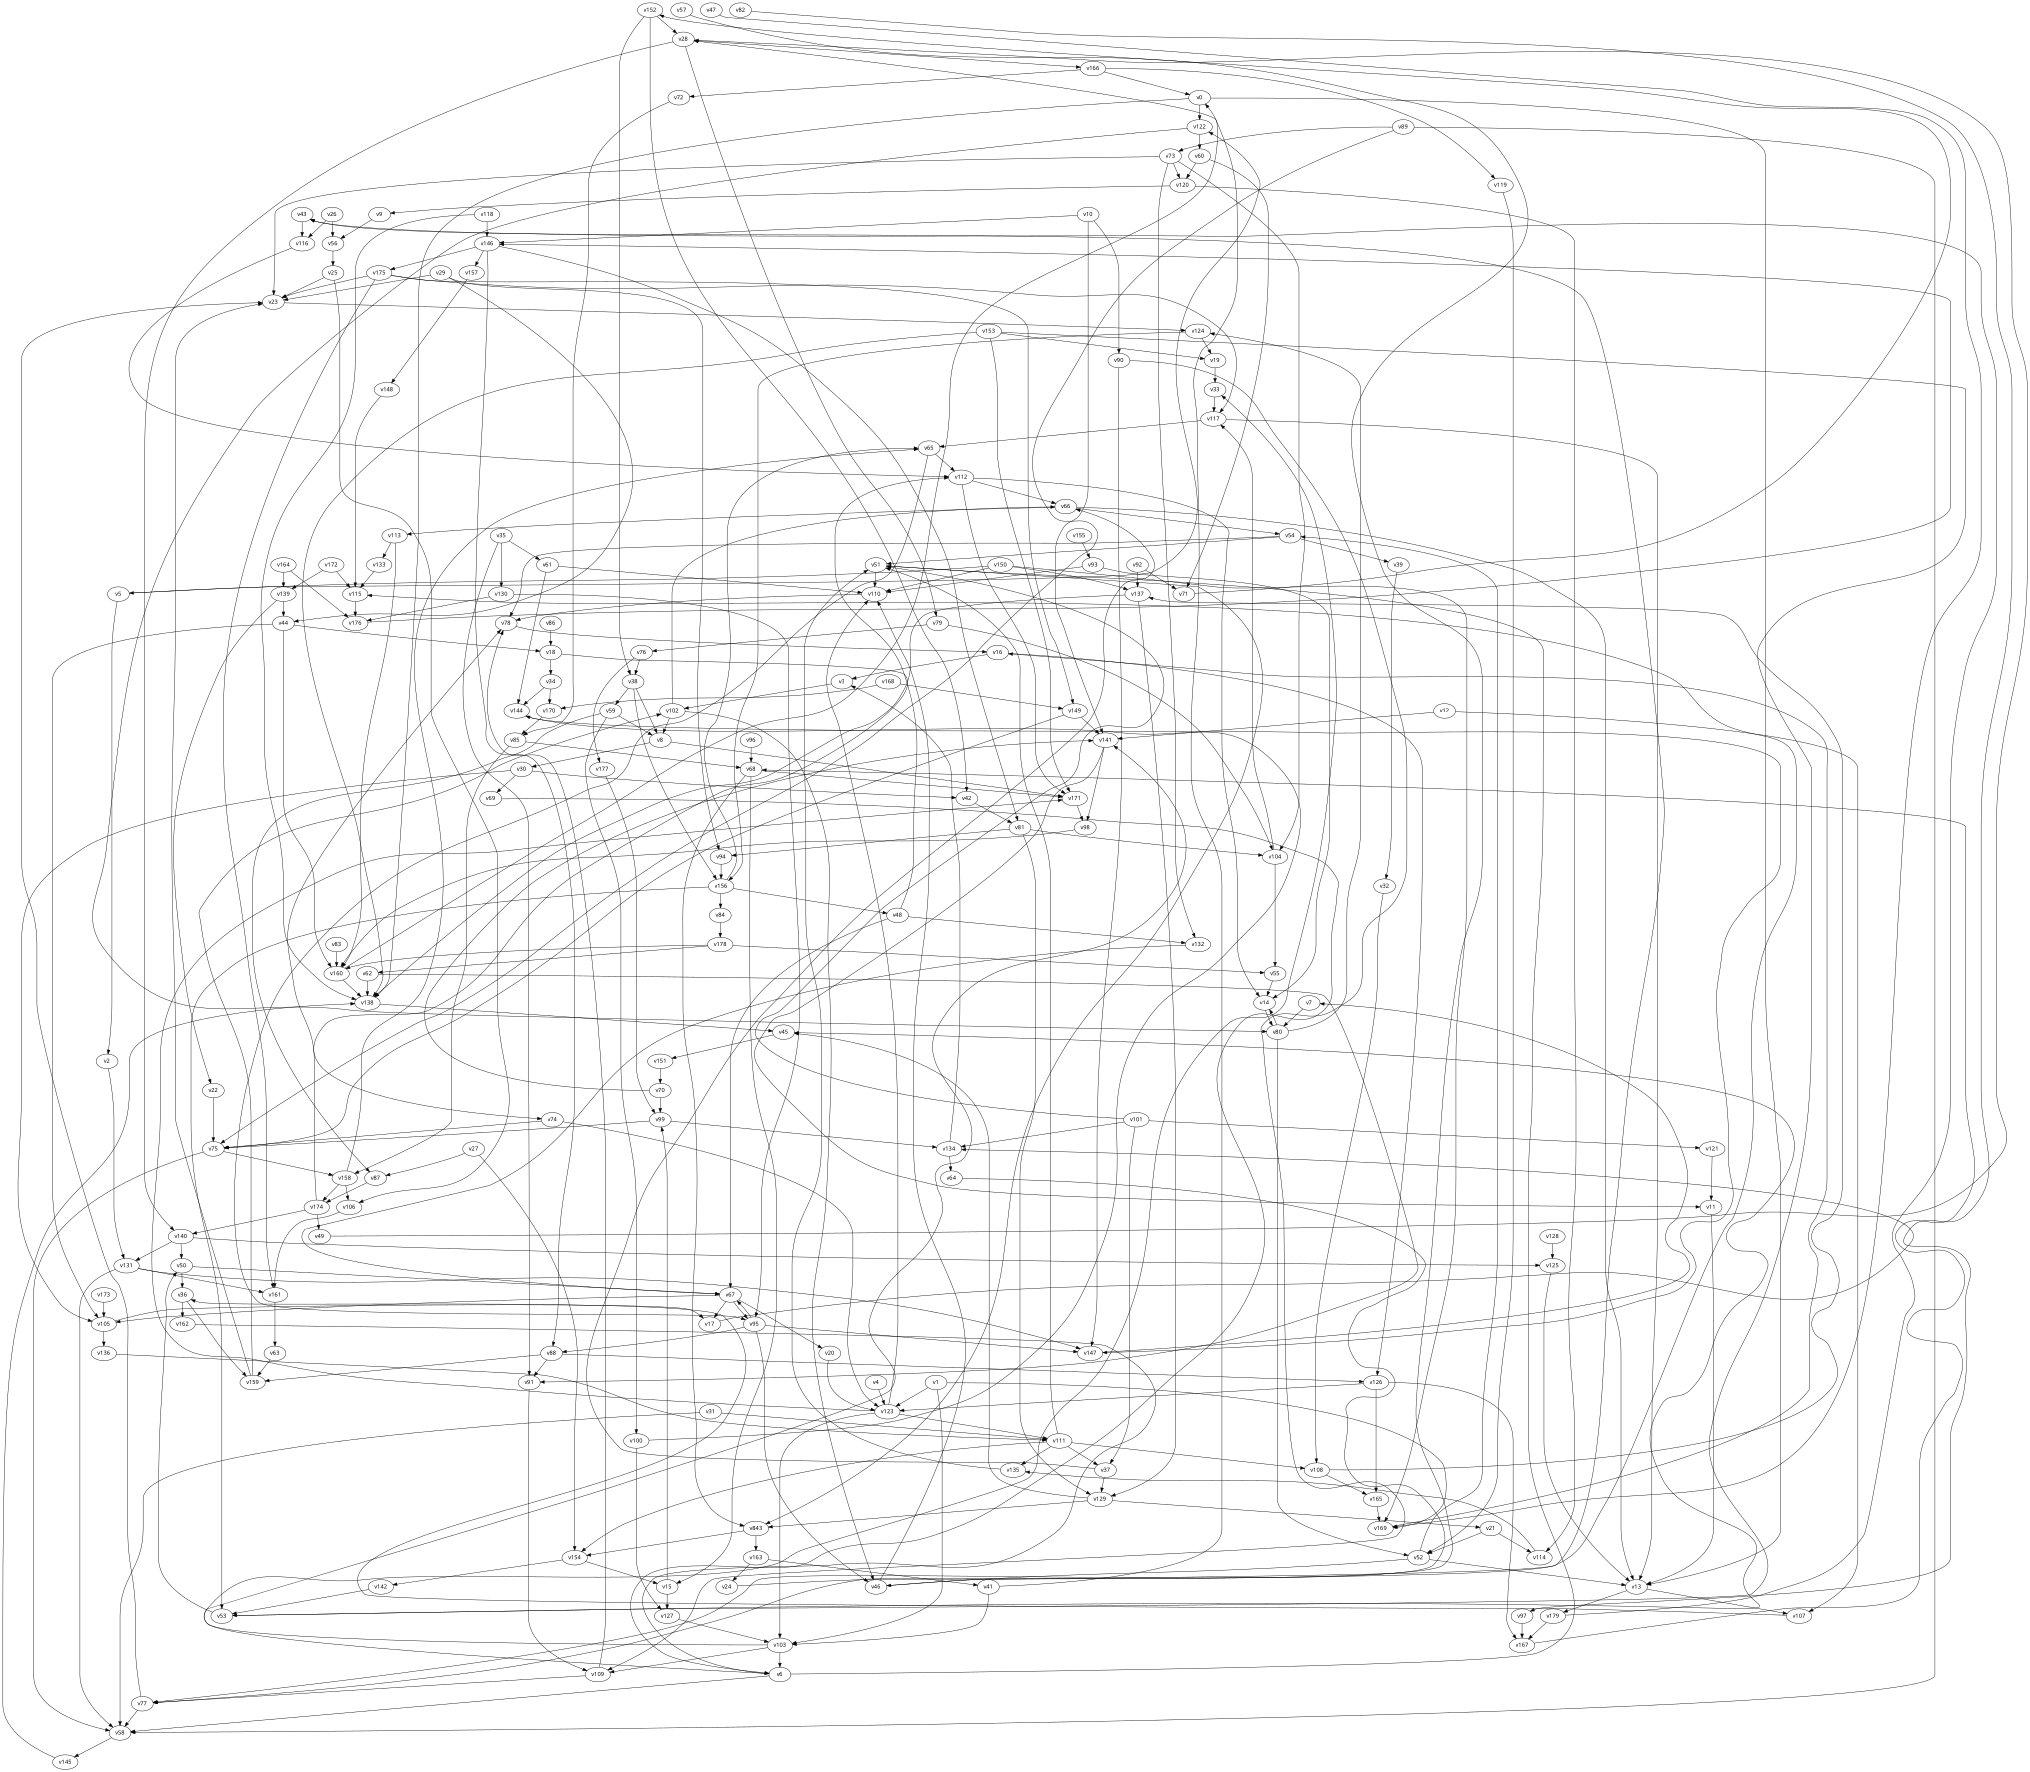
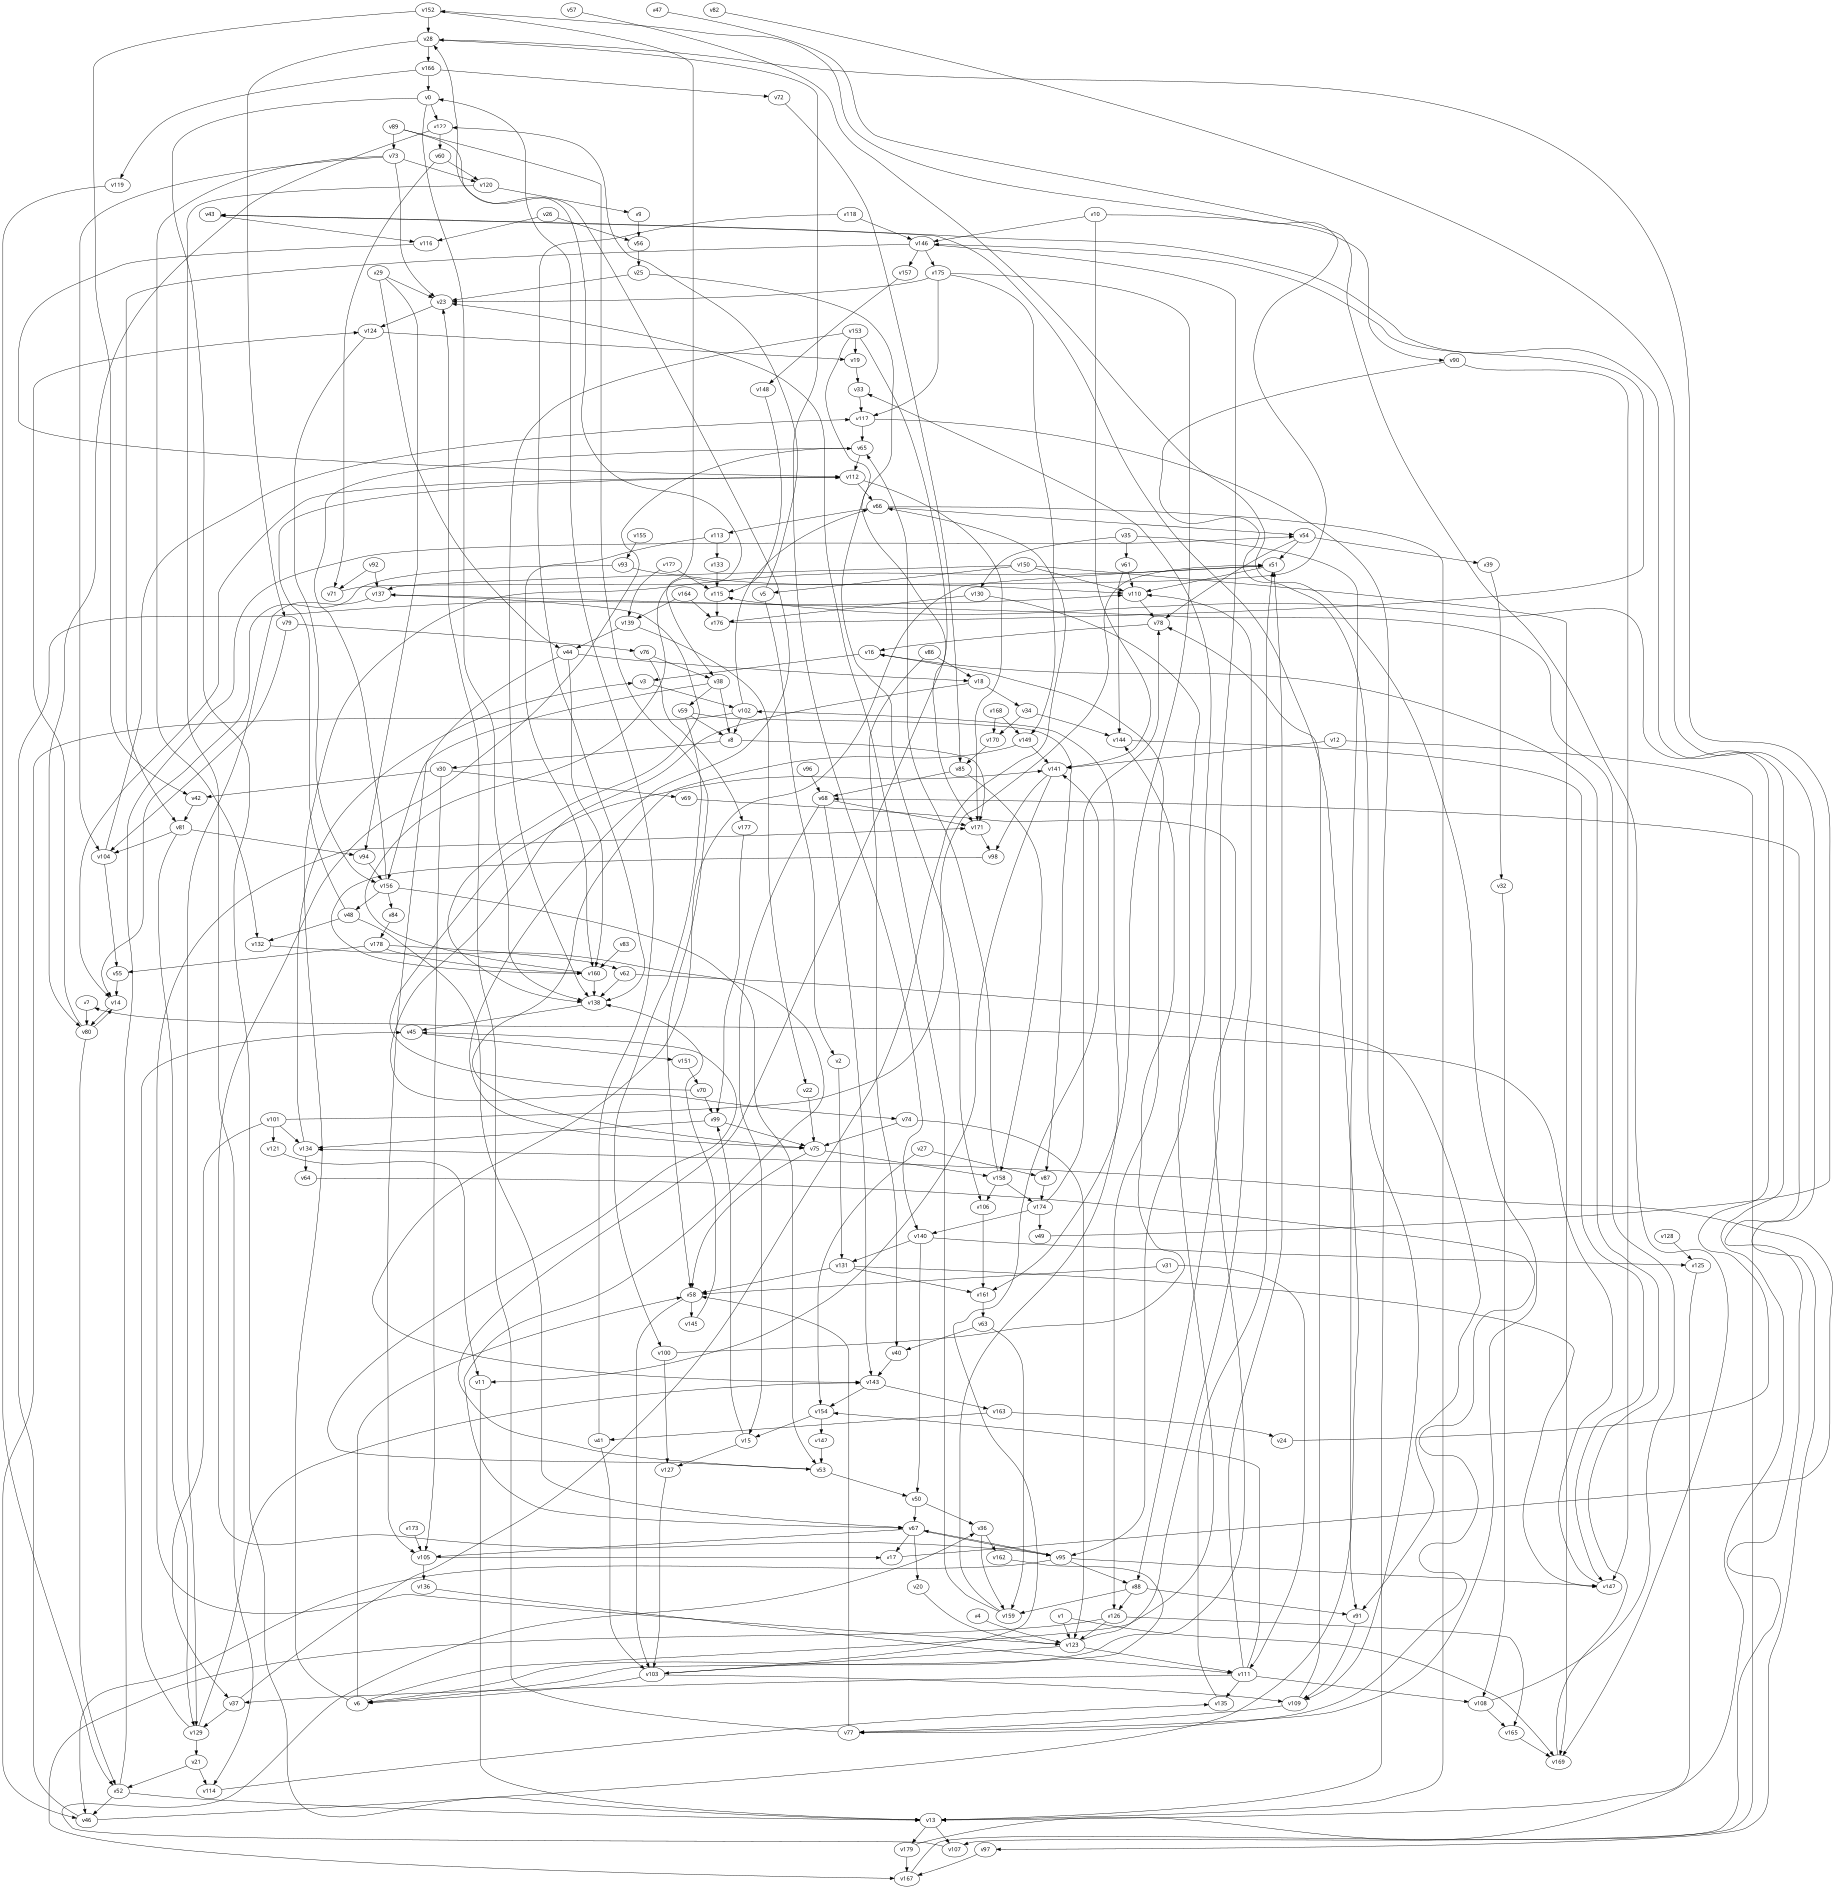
none -> (897, 1353)
(756, 1529) -> (873, 1383)
(942, 1560) -> (637, 1472)
